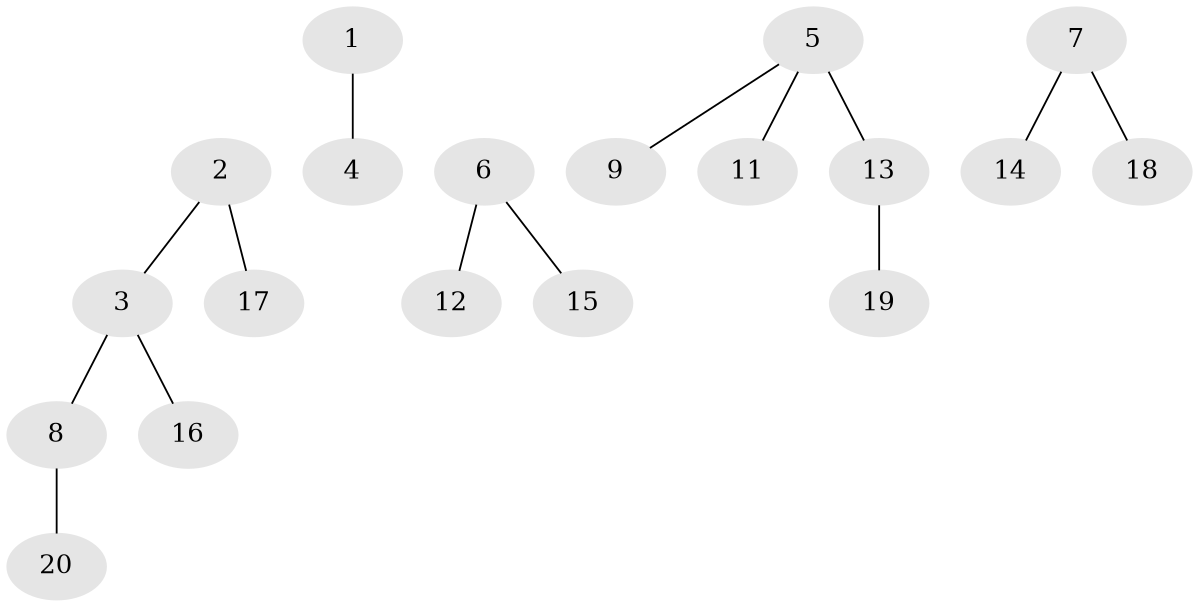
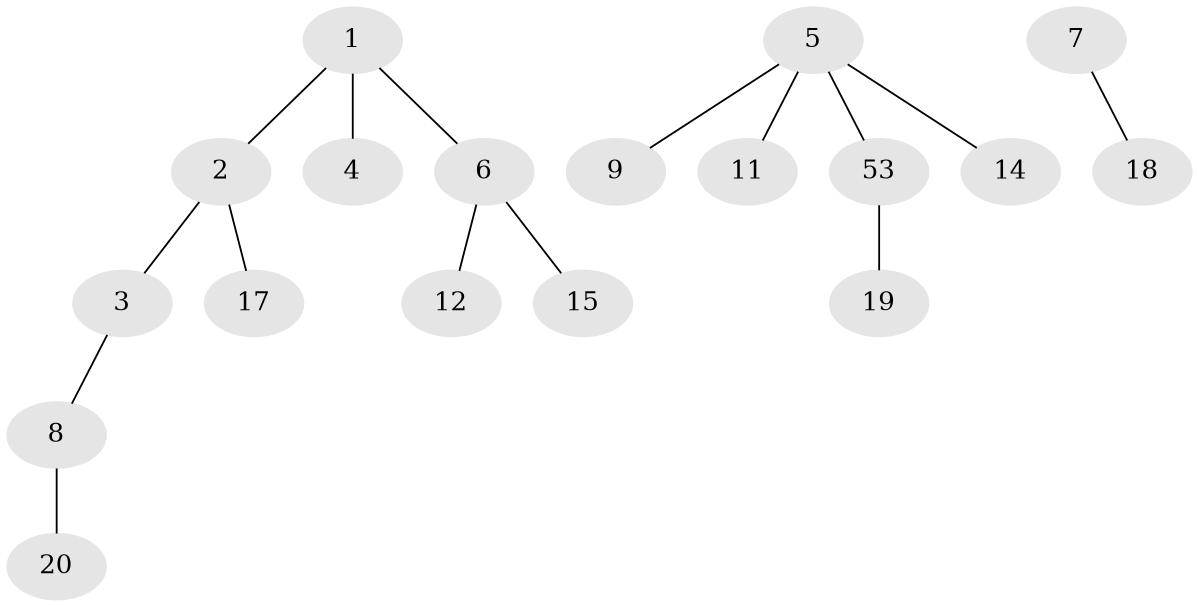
none -> (287, 106)
none -> (418, 106)
(1044, 106) -> (912, 106)
(879, 172) -> (879, 172)
(188, 435) -> none
